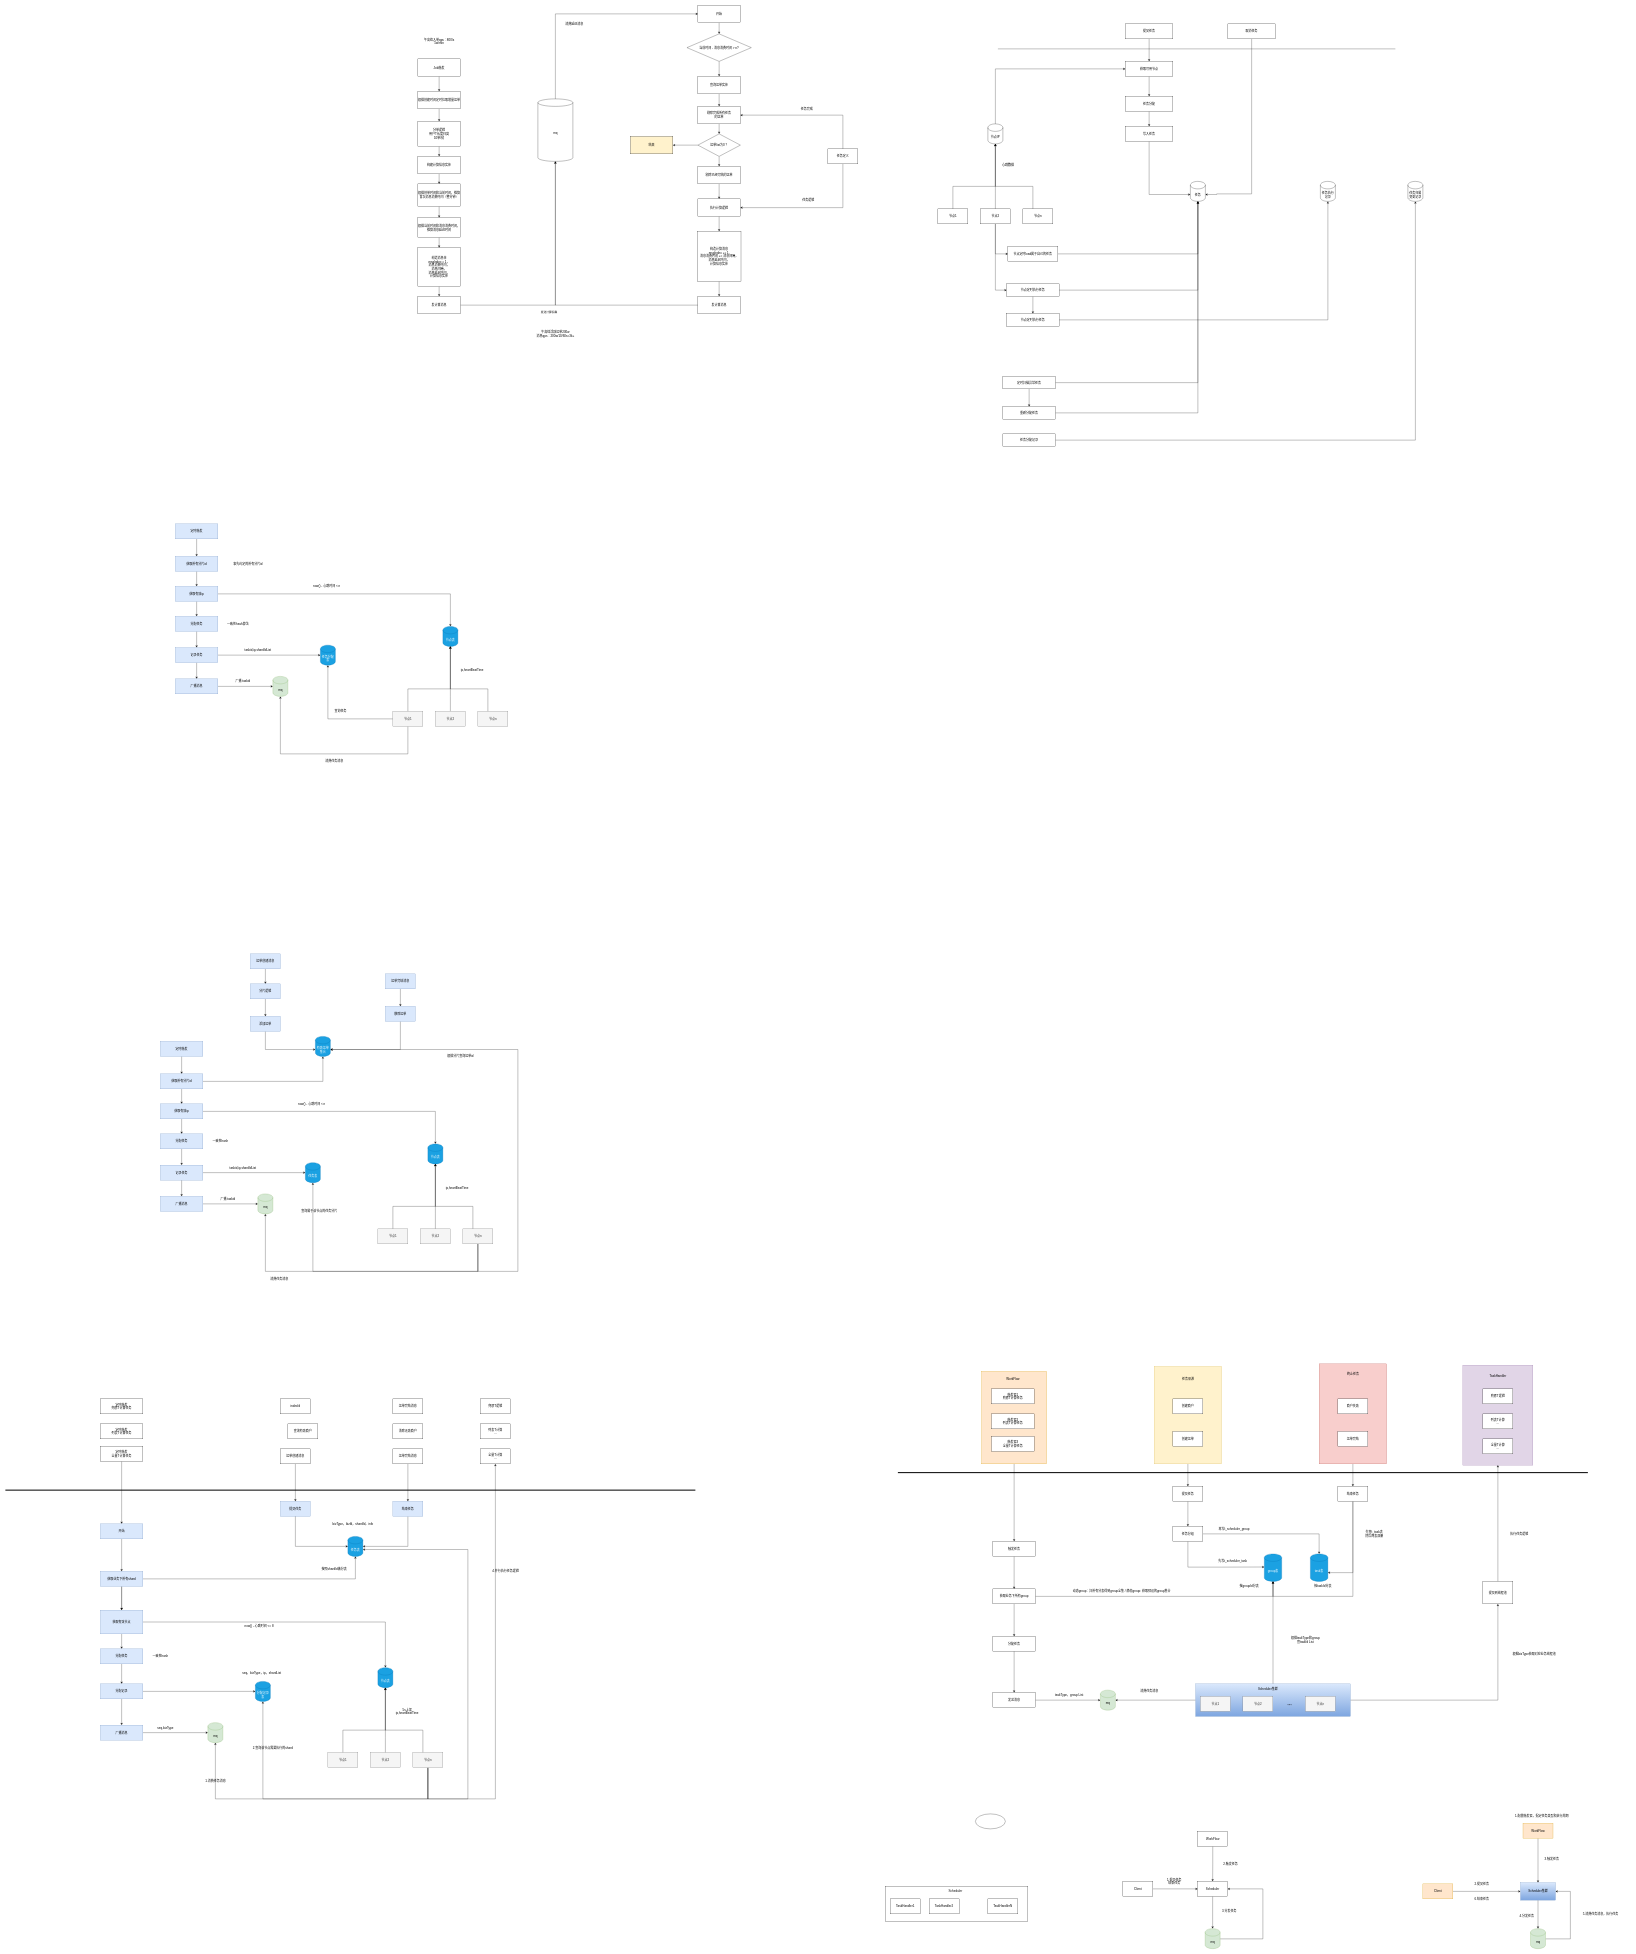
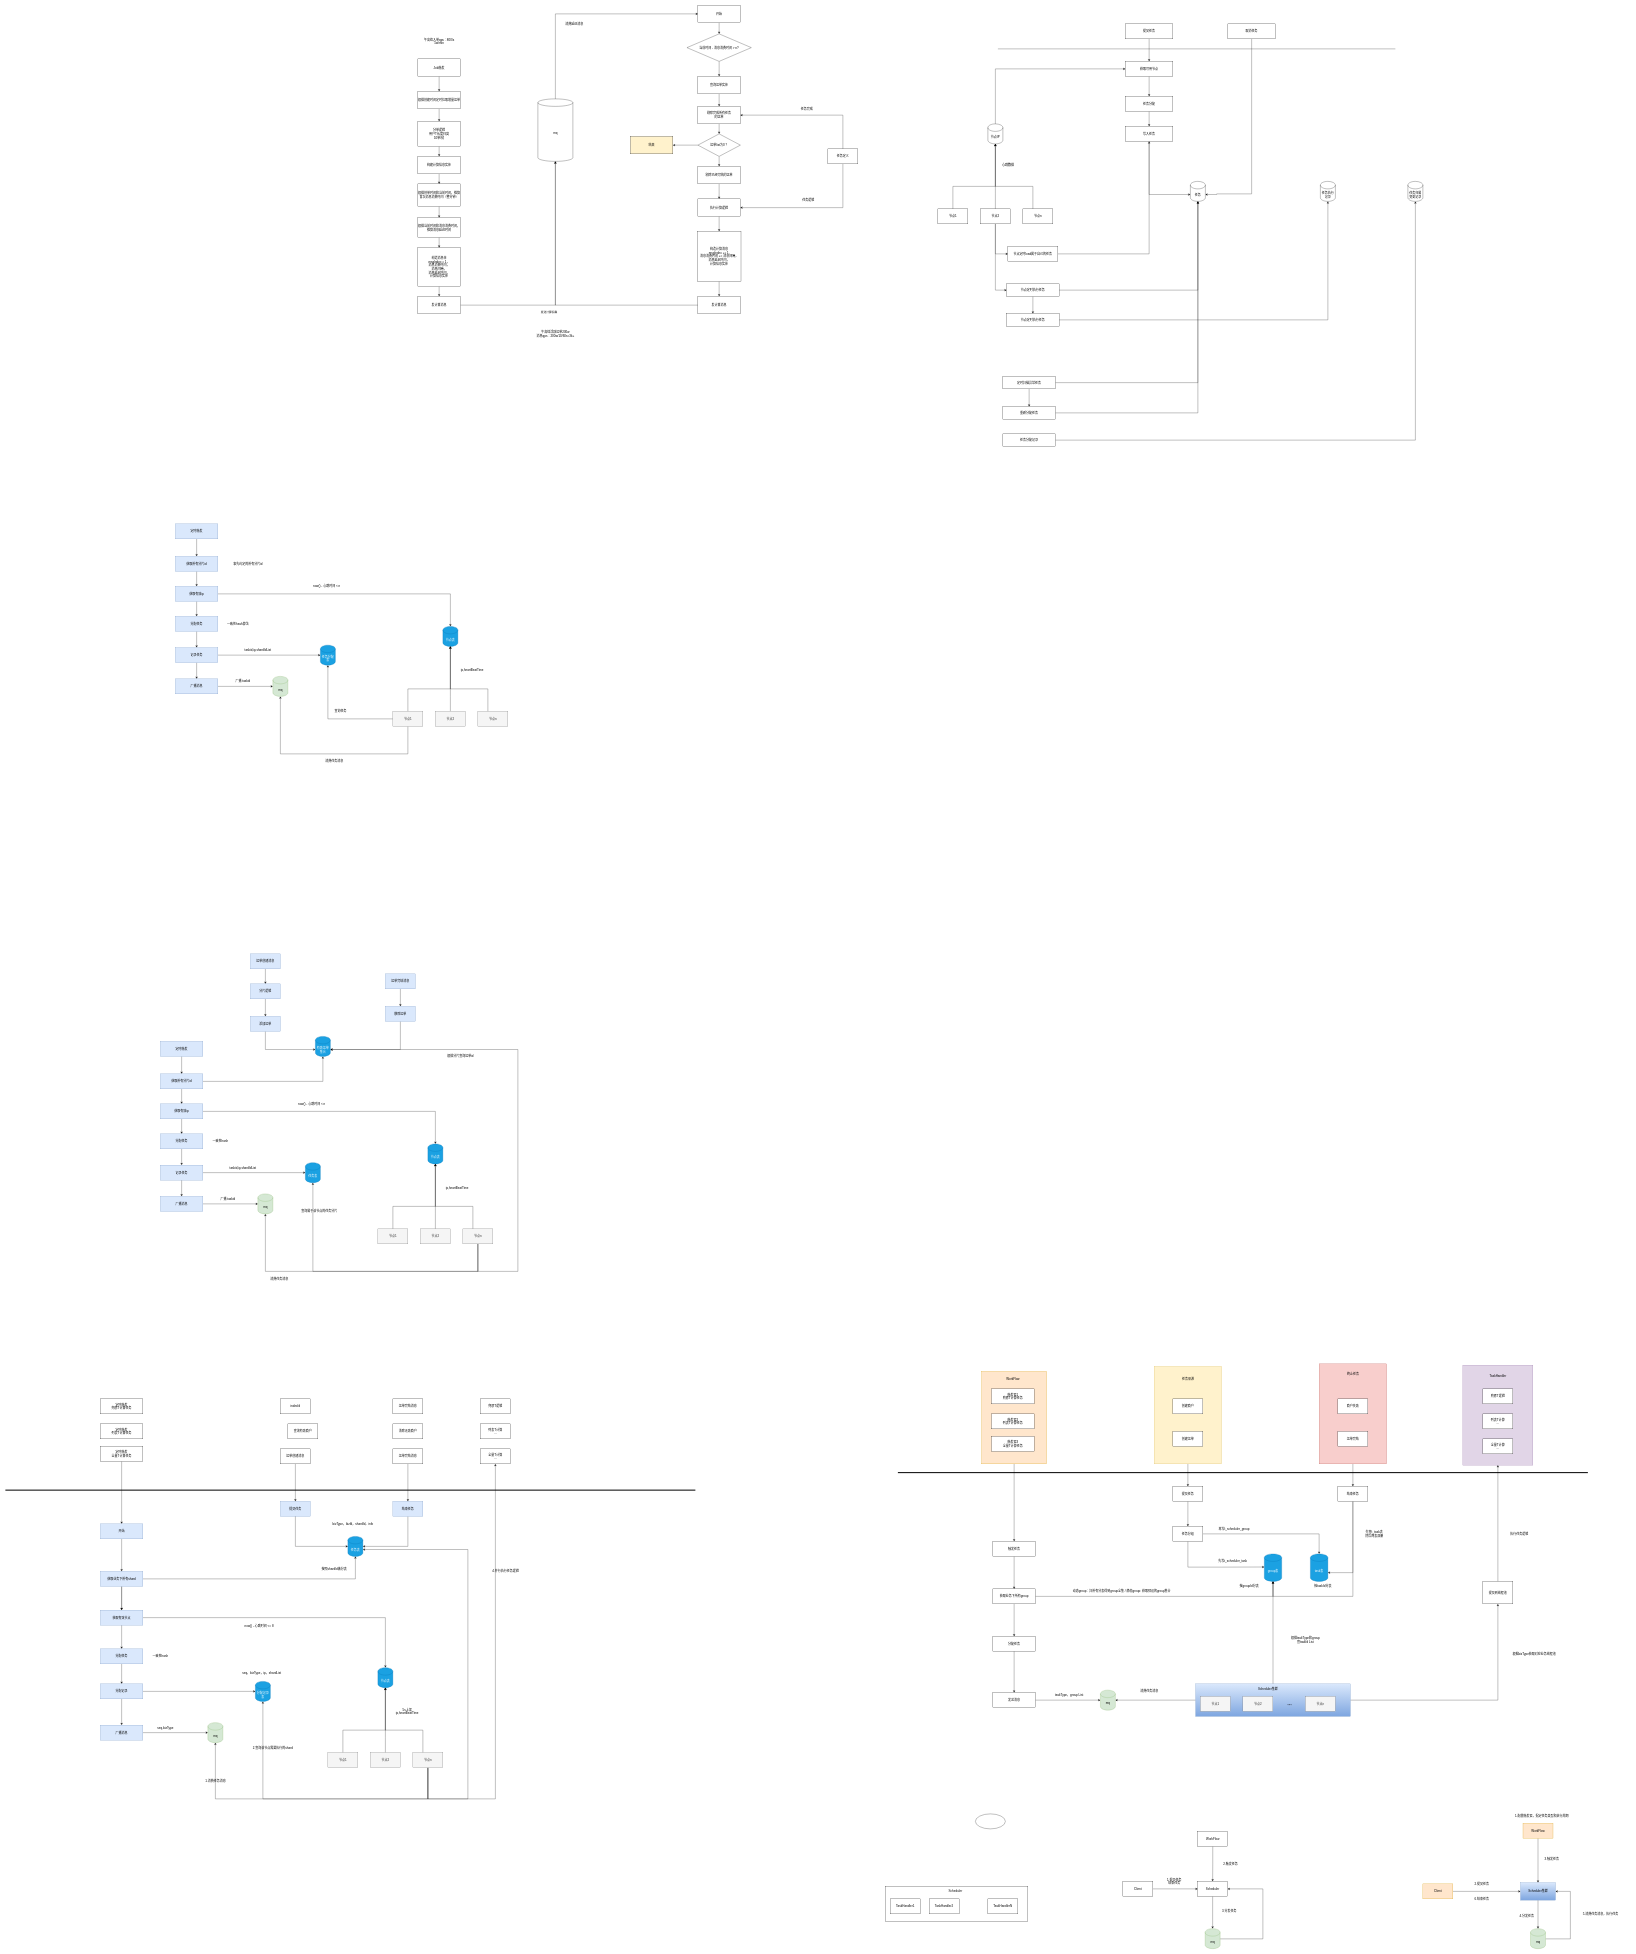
(1170, 254) -> (1149, 227)
(121, 1622) -> (121, 1618)
